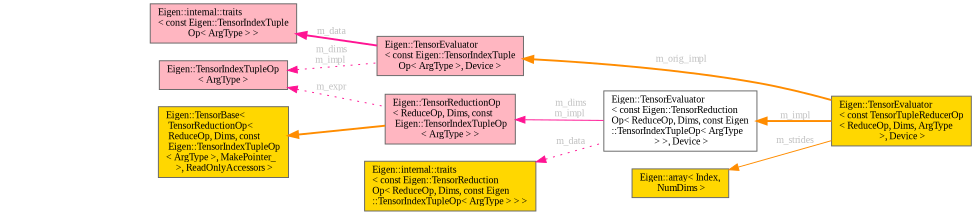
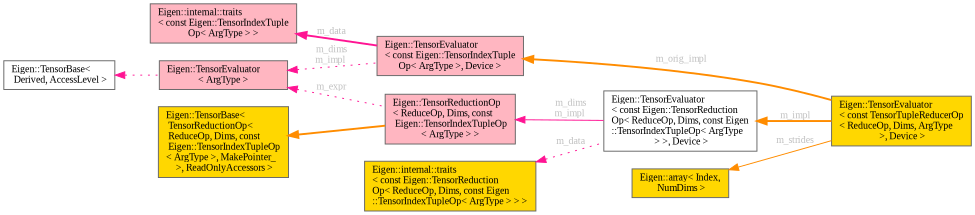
none -> (59, 75)
(223, 75) -> (223, 75)
